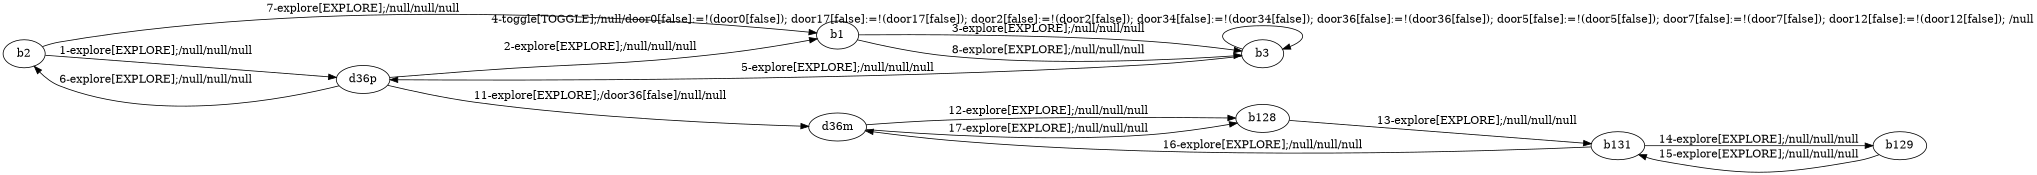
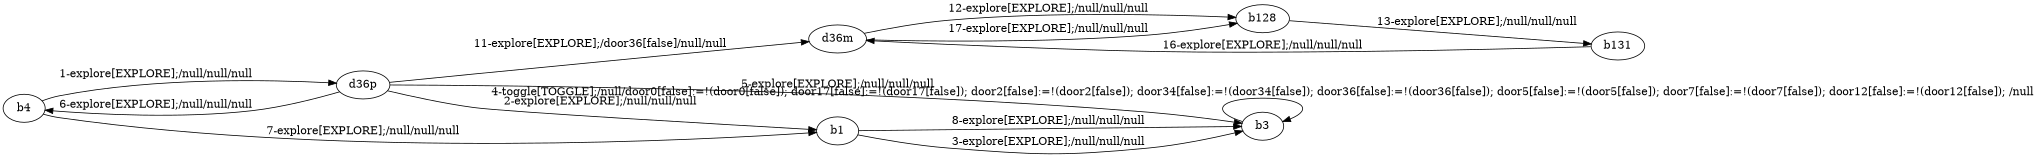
(24, 54) -> (24, 108)
(820, 77) -> (813, 93)
(1900, 146) -> none
